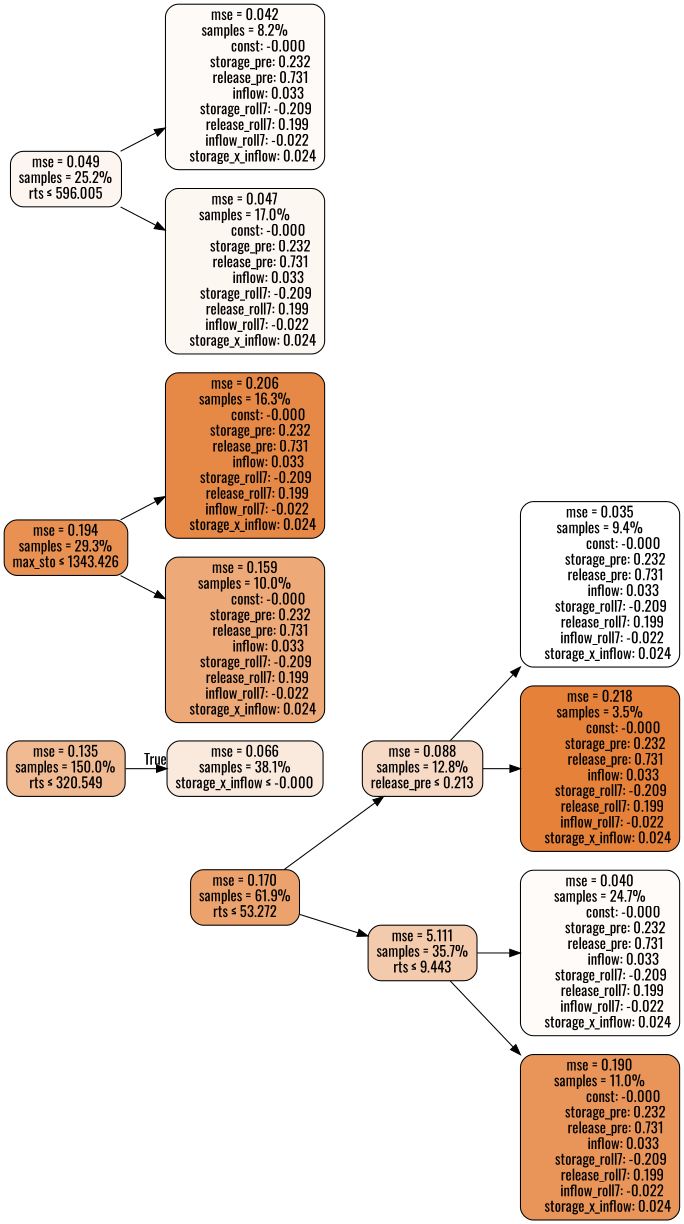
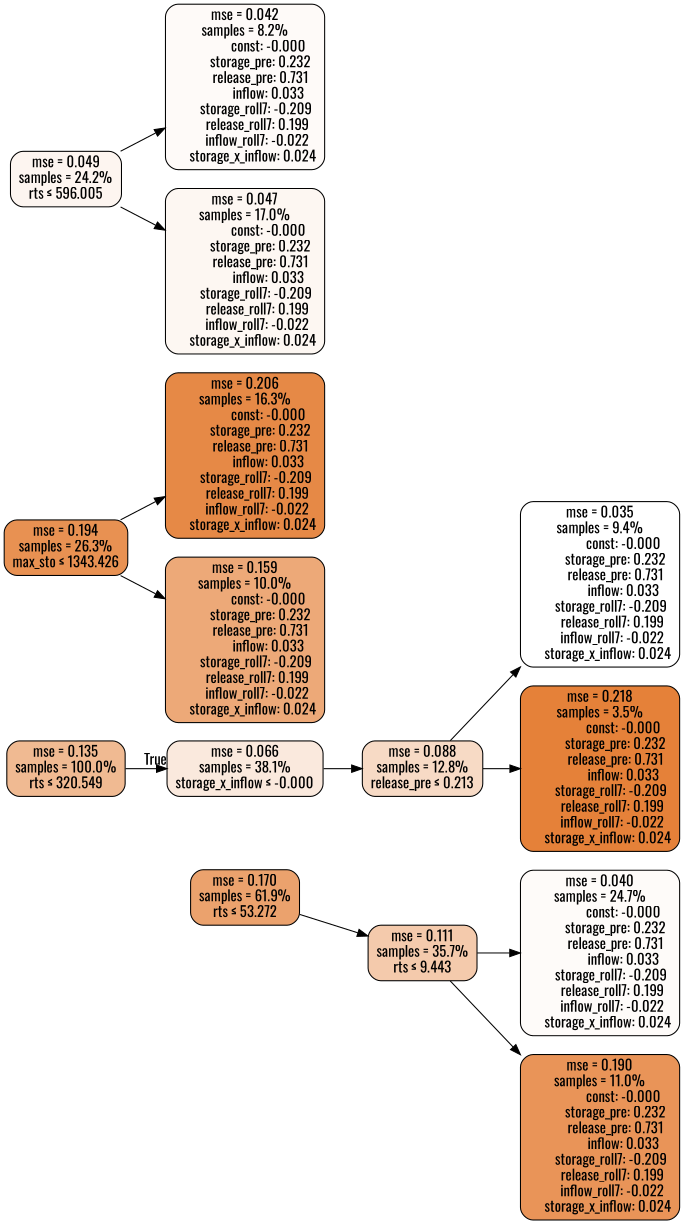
(66, 179) -> (66, 179)
(66, 548) -> (66, 548)
(66, 769) -> (66, 769)
(330, 836) -> (338, 769)
(423, 953) -> (423, 953)
